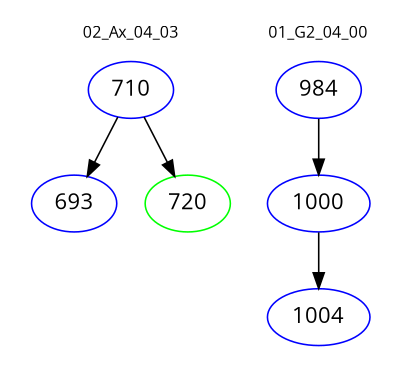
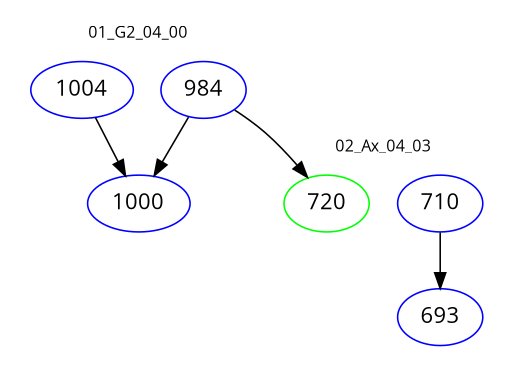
(156, 140) -> (281, 148)
(319, 253) -> (107, 140)
